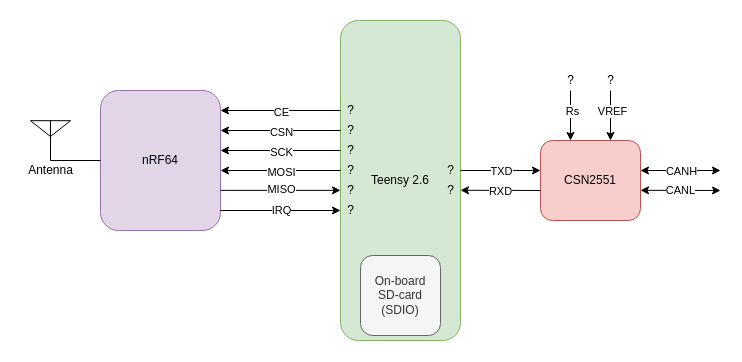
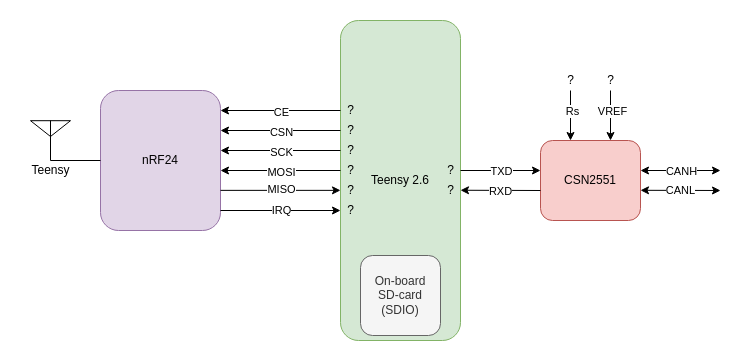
(161, 161) -> (161, 161)
(51, 171) -> (51, 171)
